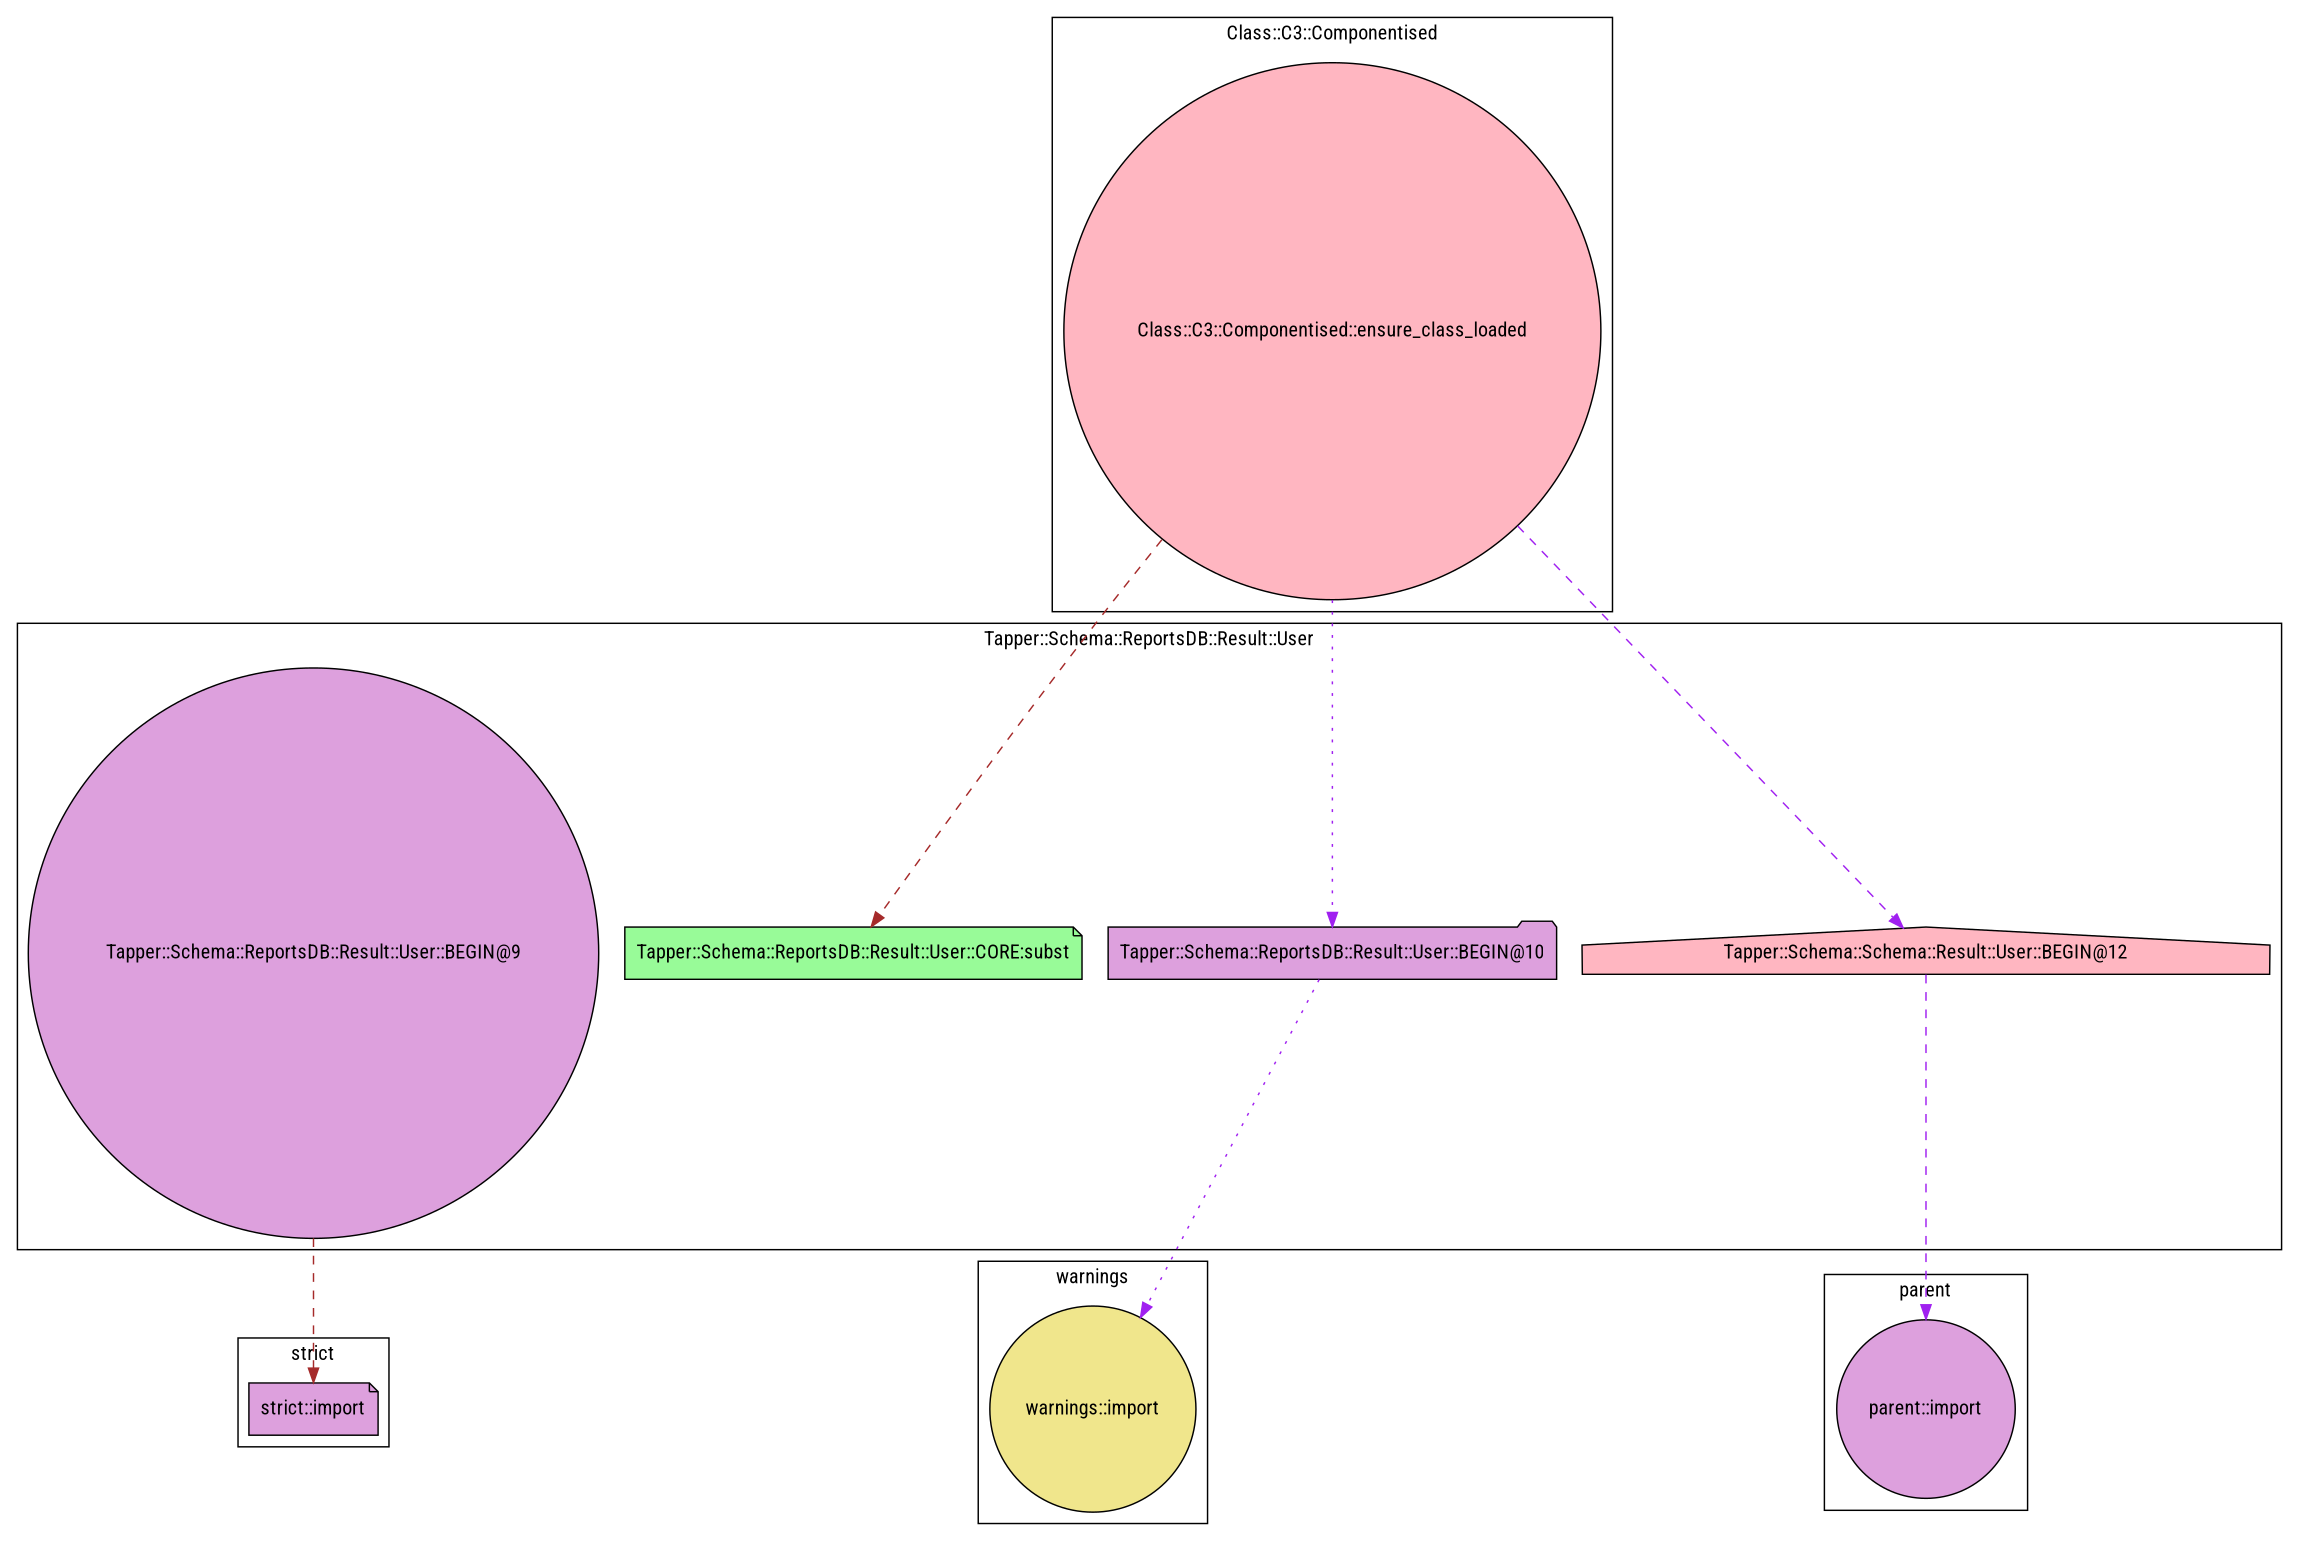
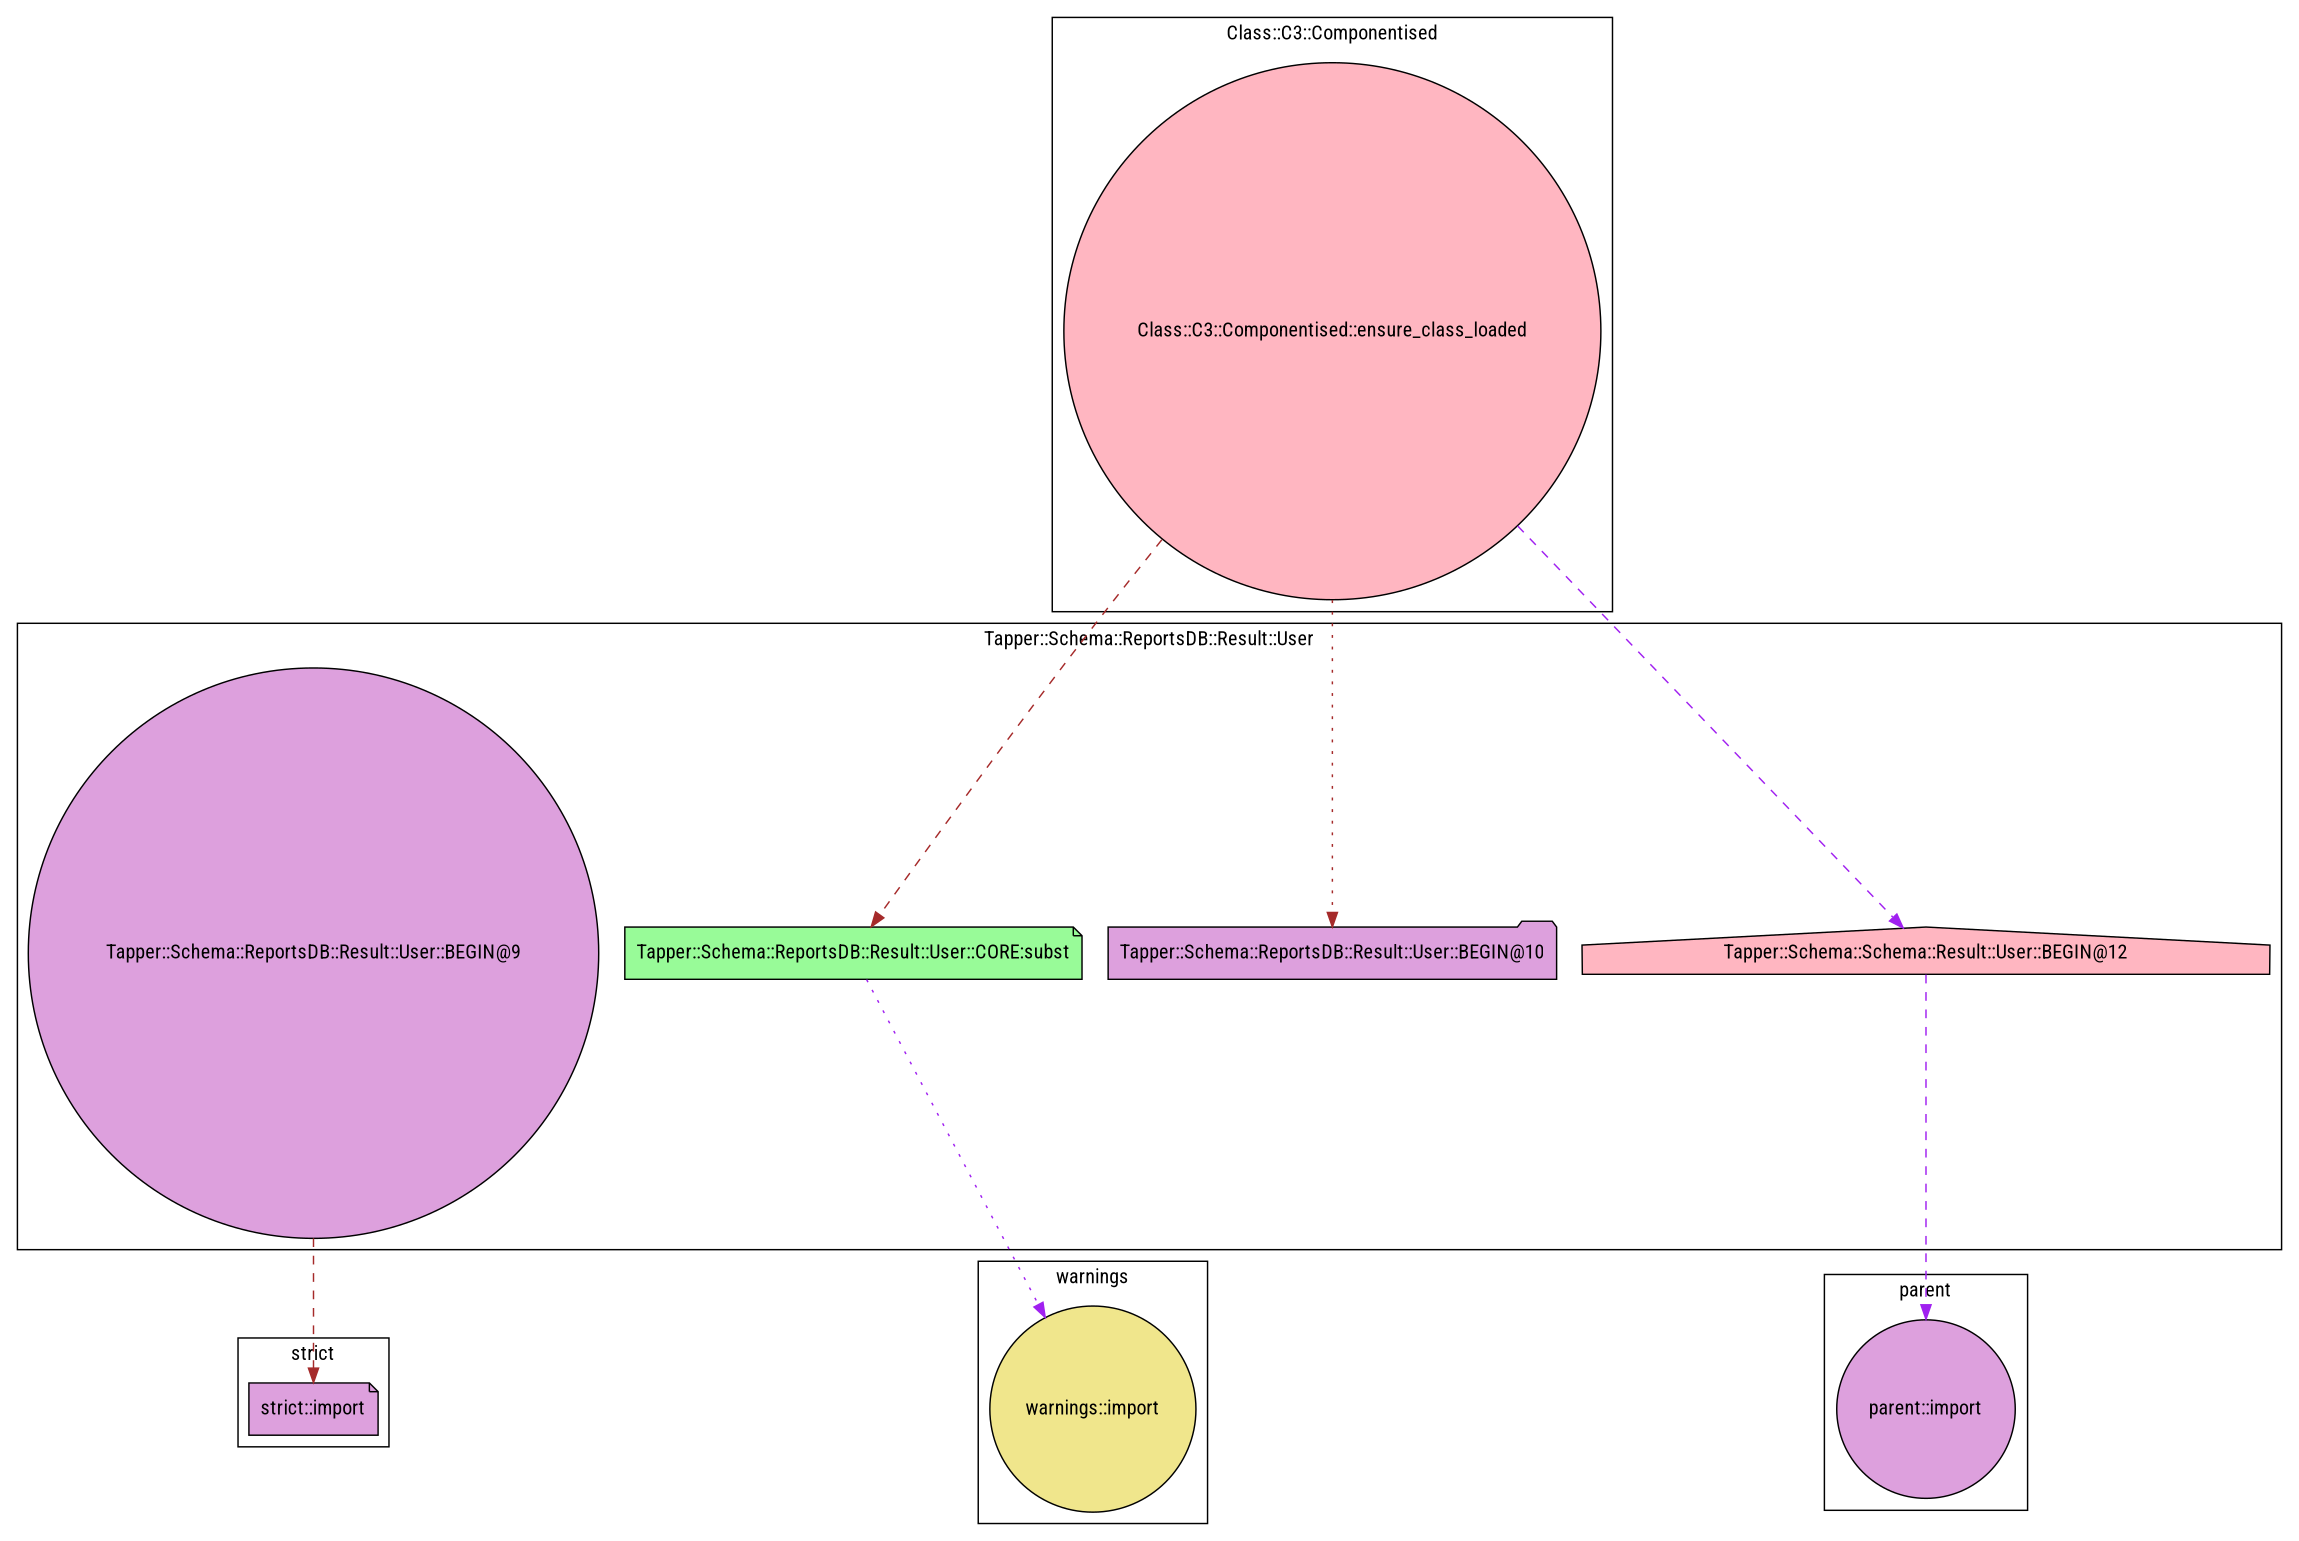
(1332, 756) -> (1332, 756)
(1233, 1142) -> (952, 1142)
